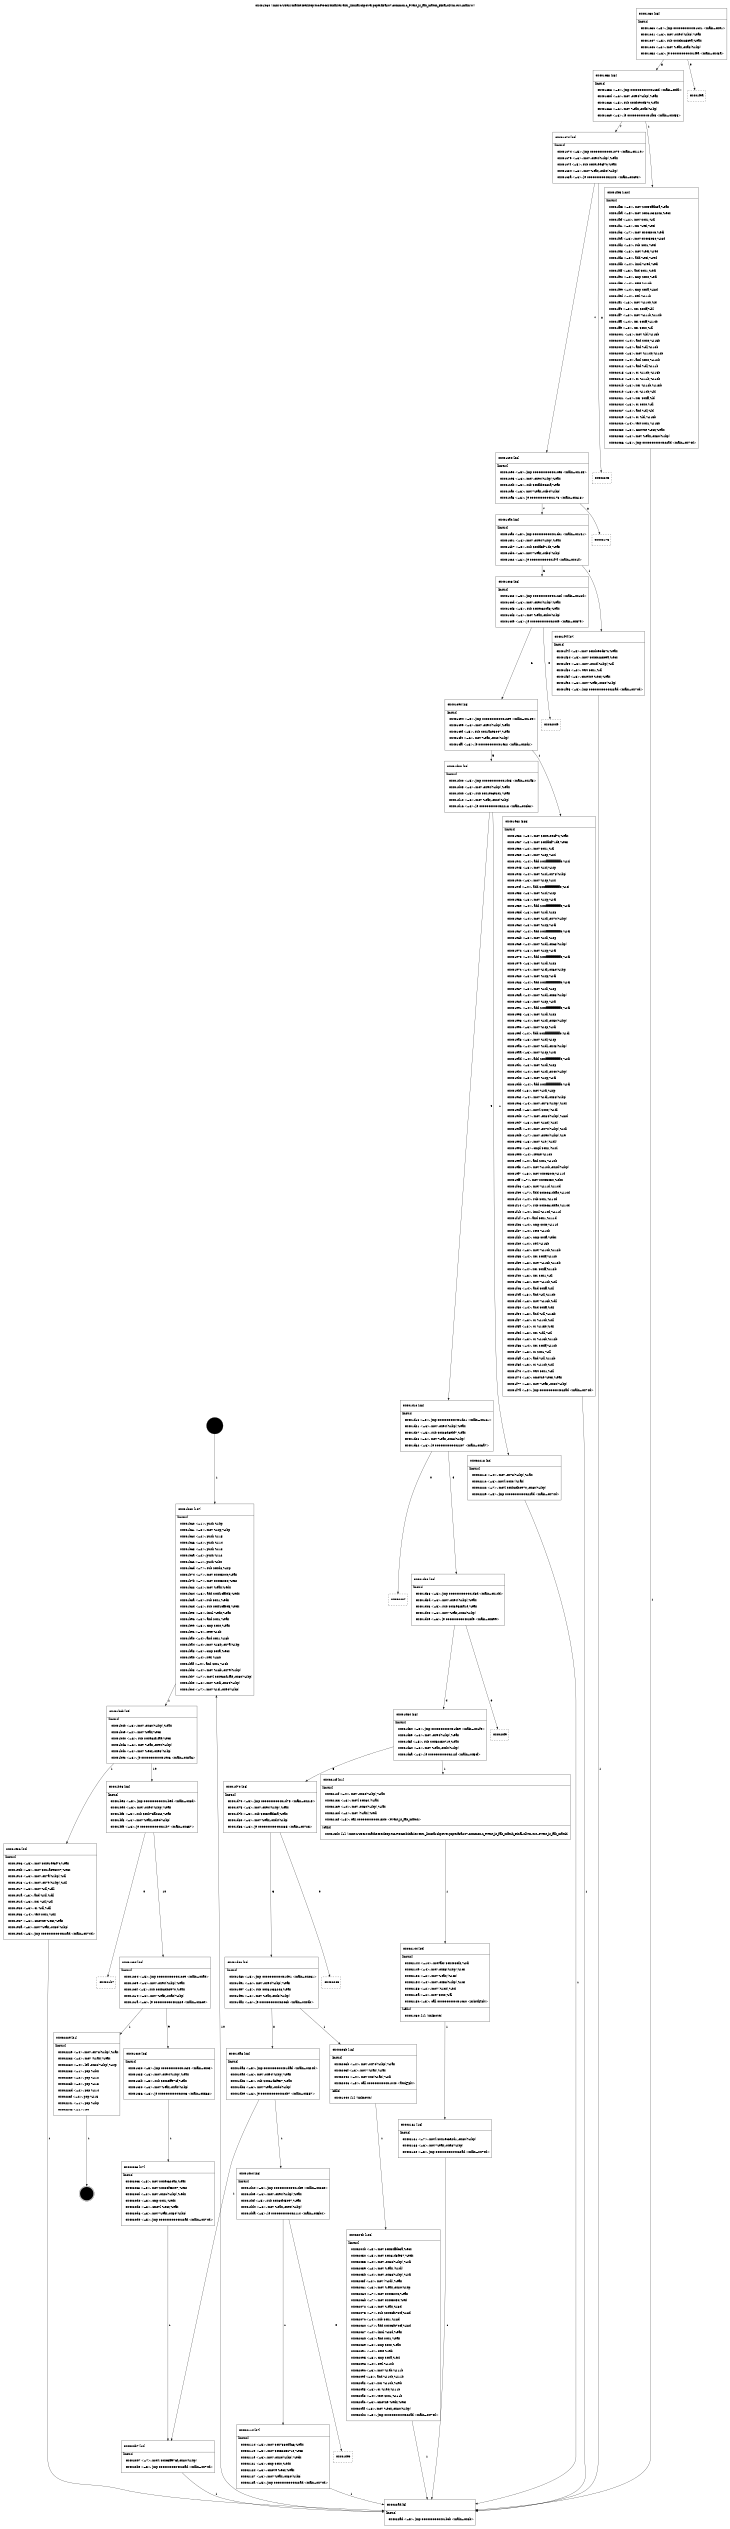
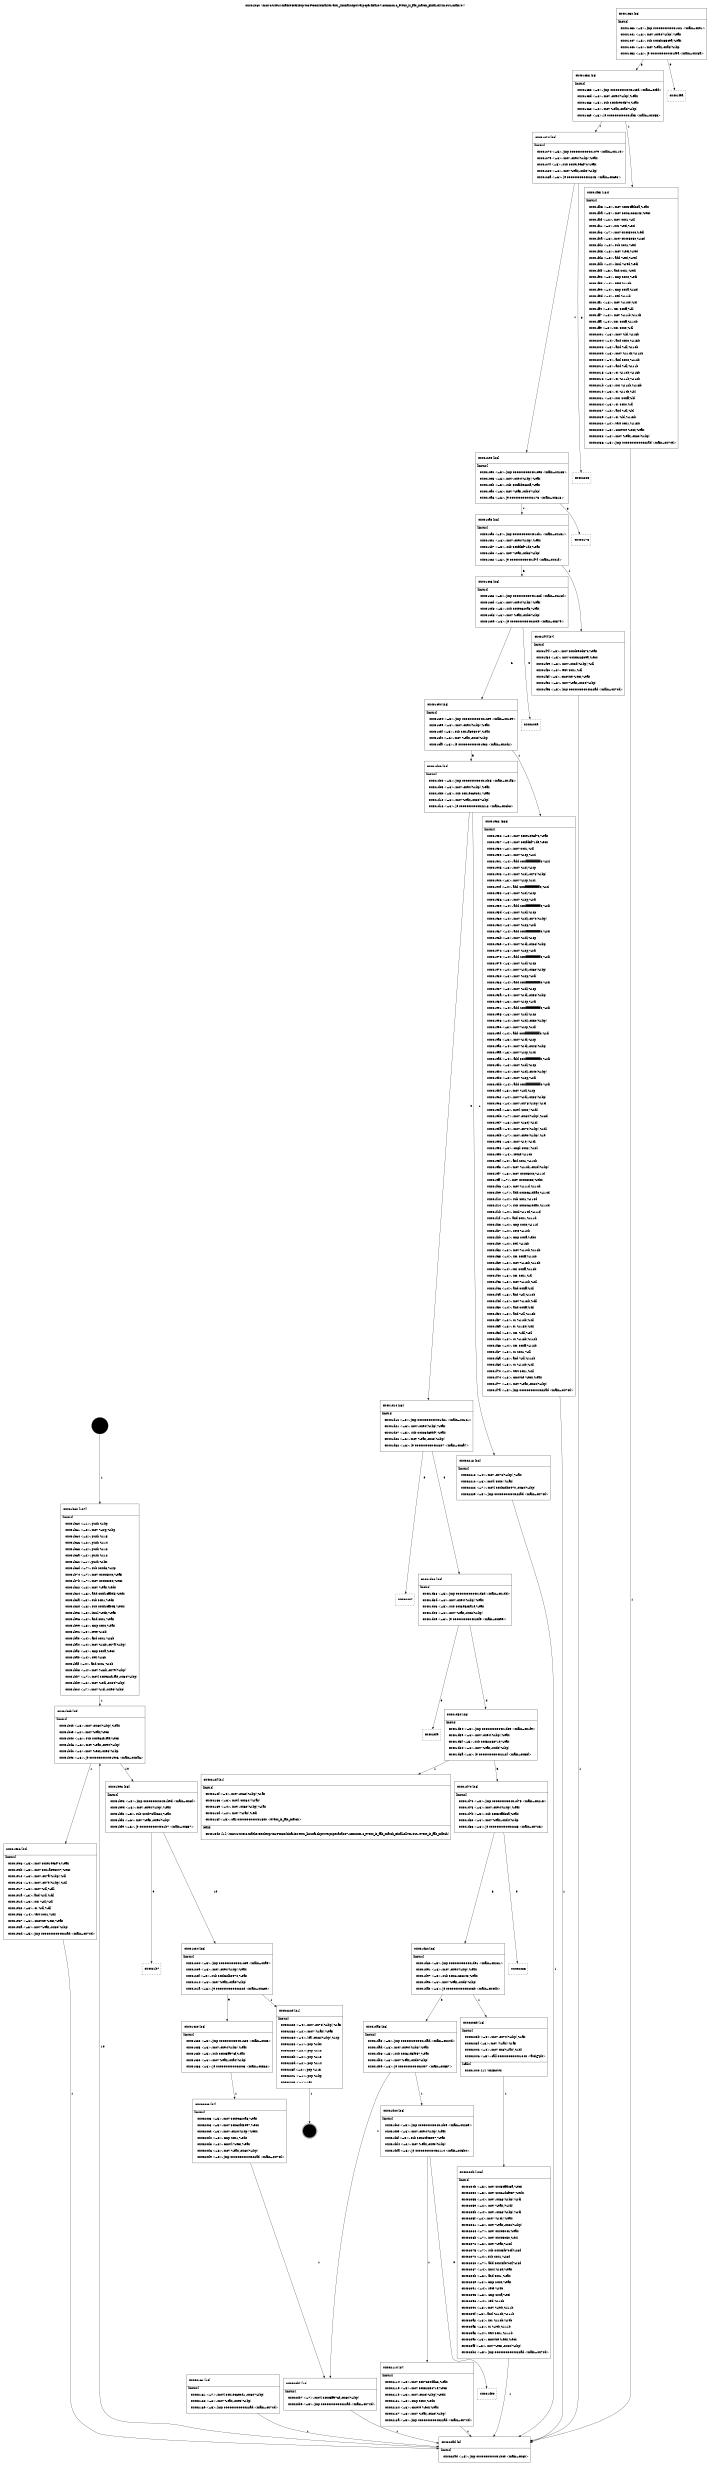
(445, 1983) -> none
(220, 2172) -> (100, 2258)
